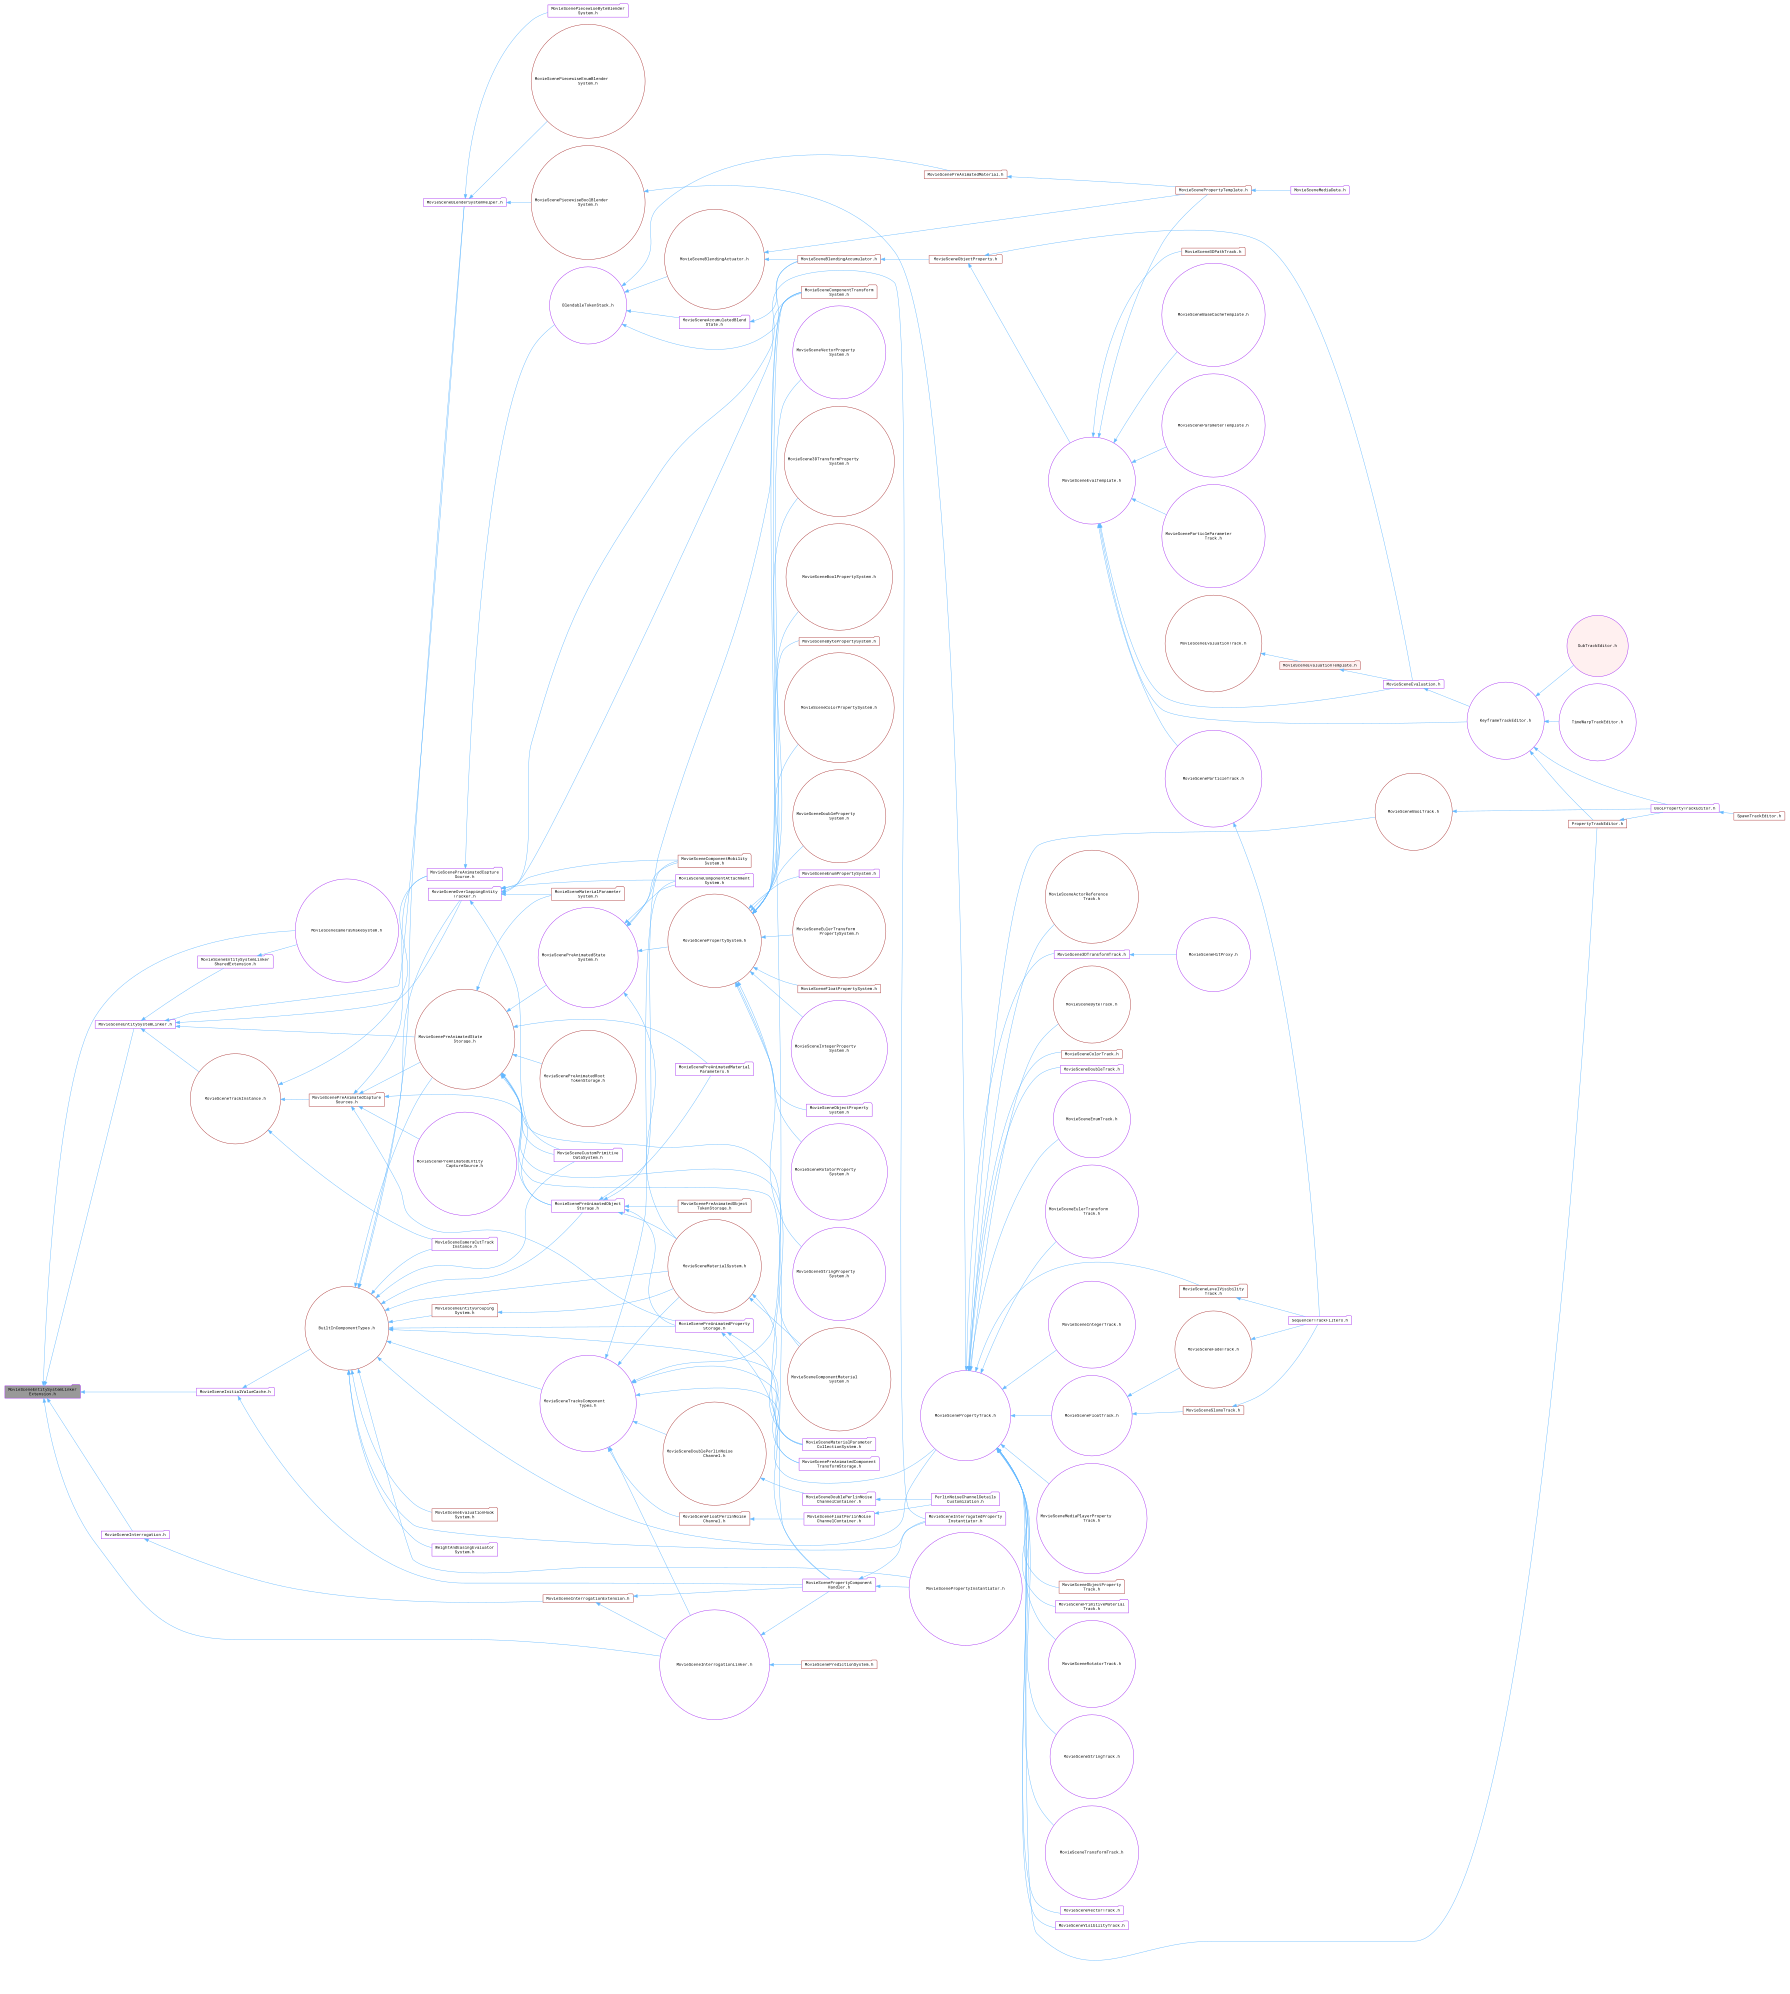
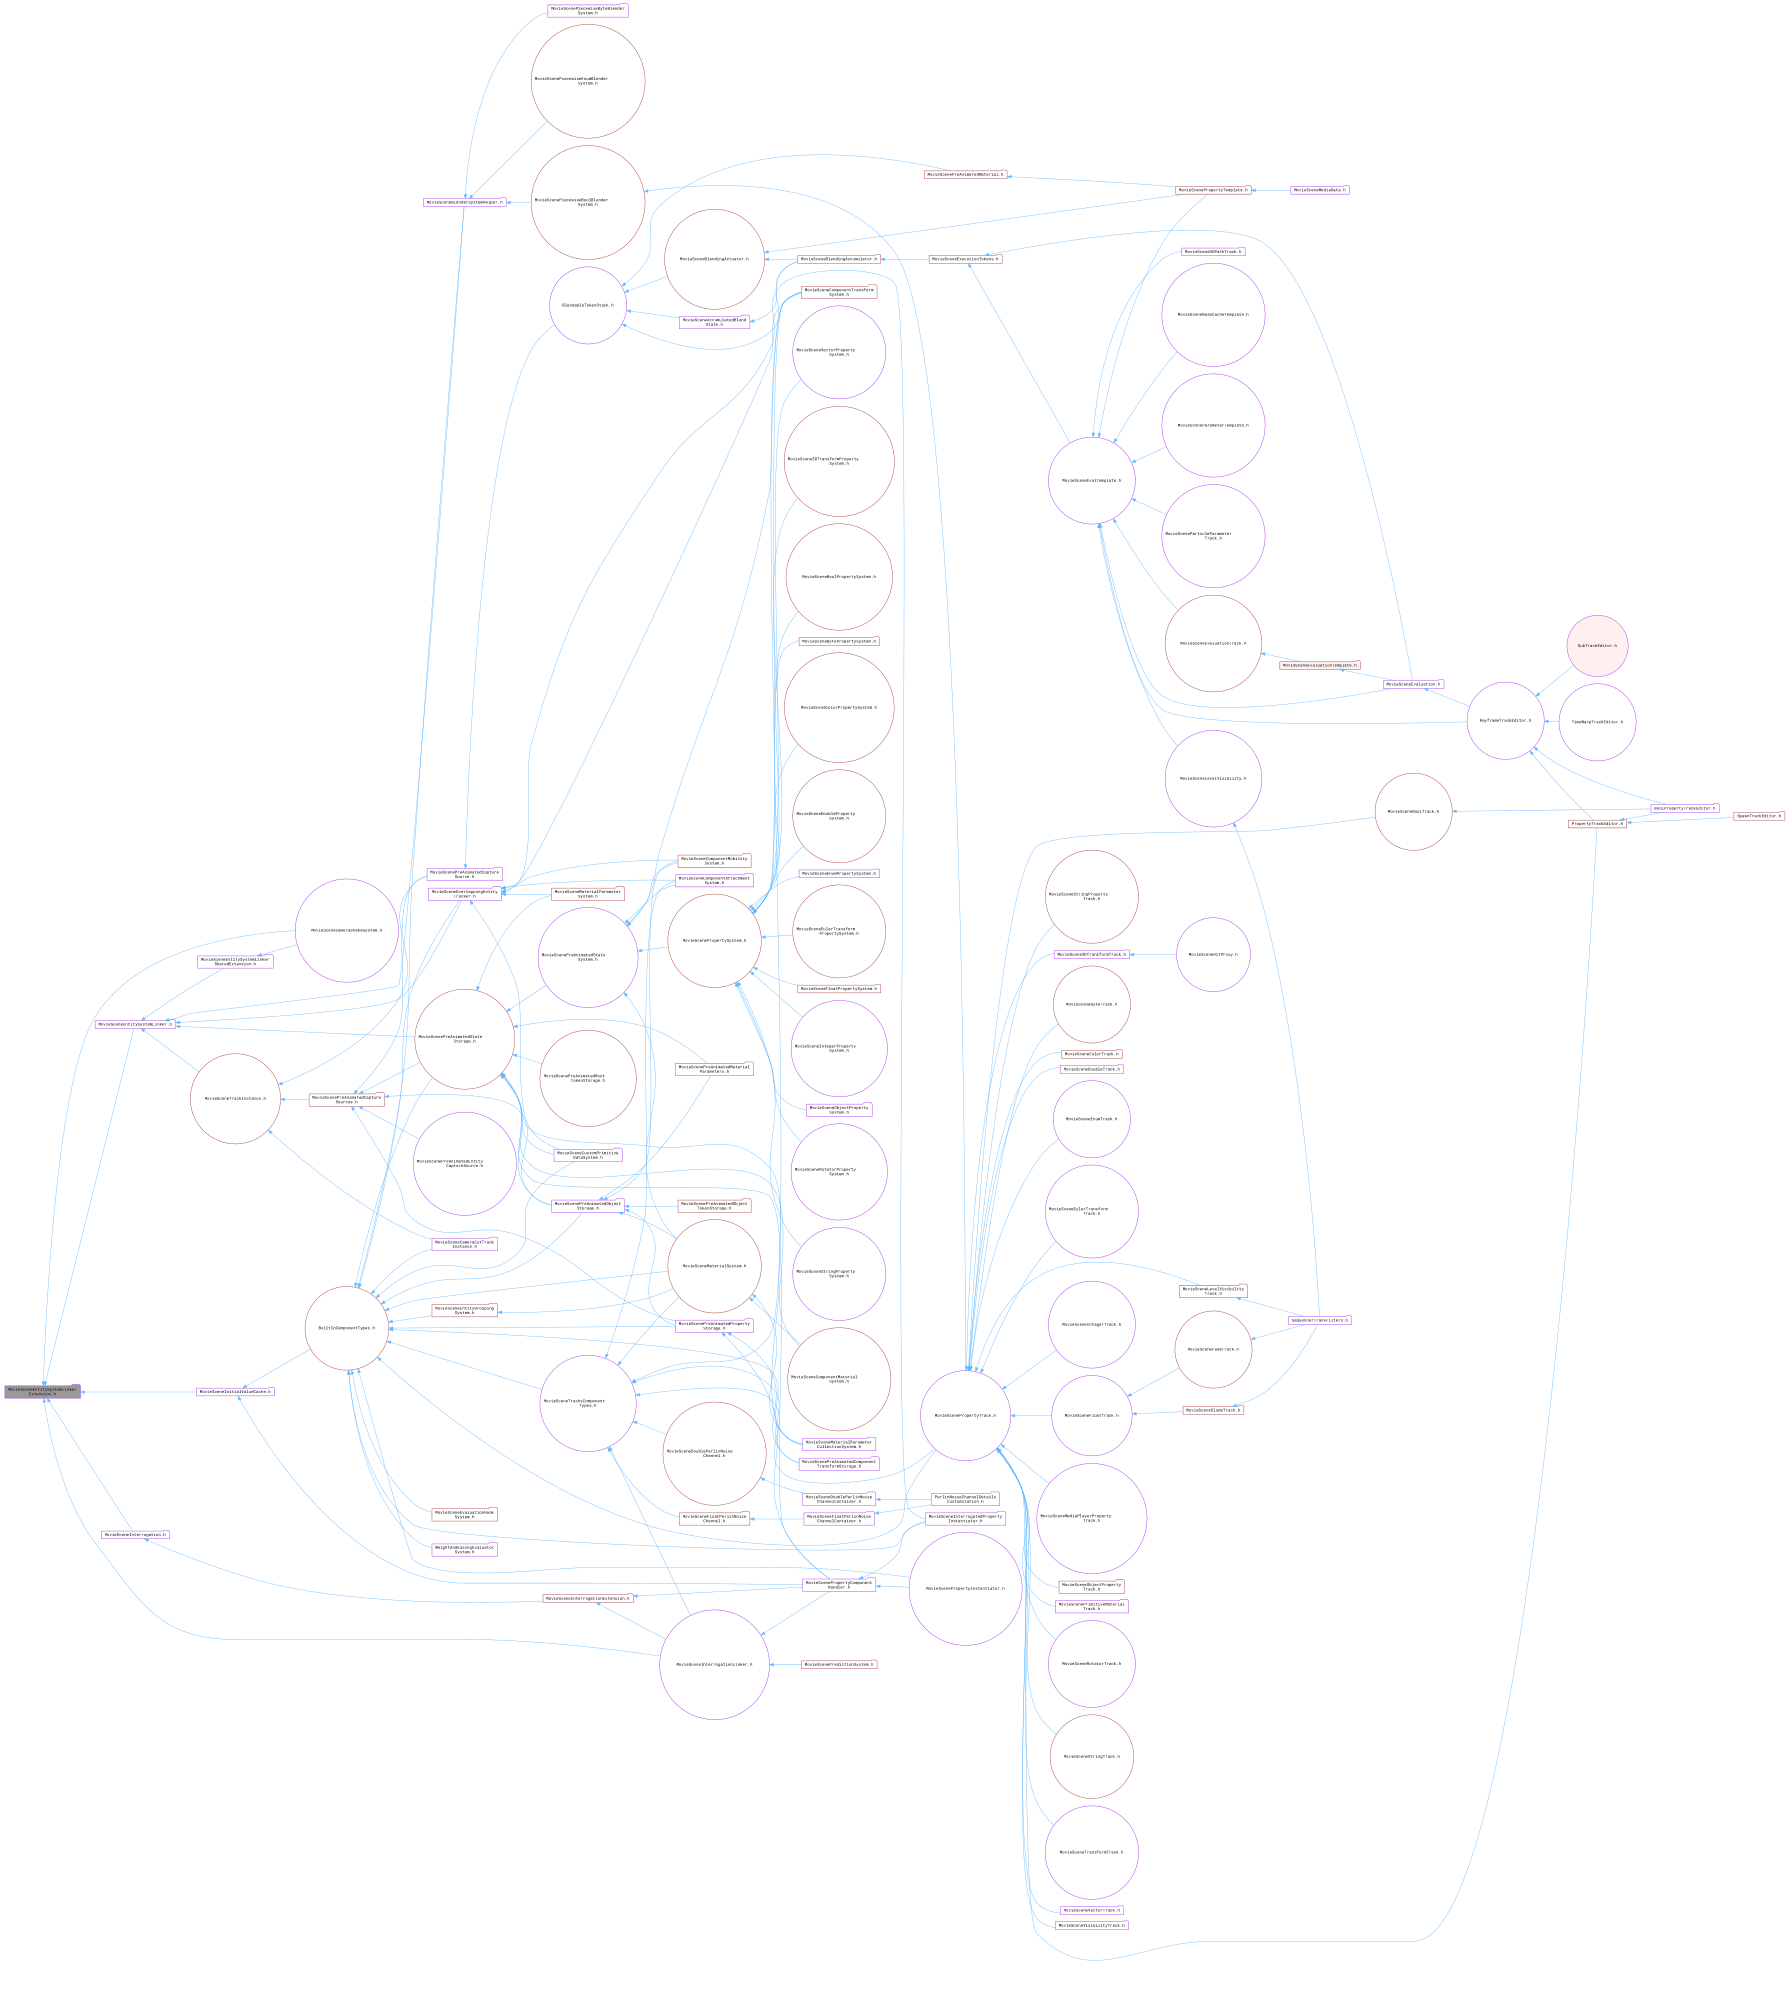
(1213, 252) -> (1213, 252)
(966, 259) -> (966, 259)
none -> (1144, 568)
(1213, 779) -> (1213, 779)
(1729, 813) -> (1683, 820)
(1092, 897) -> (1092, 897)
(1092, 1757) -> (1092, 1757)
